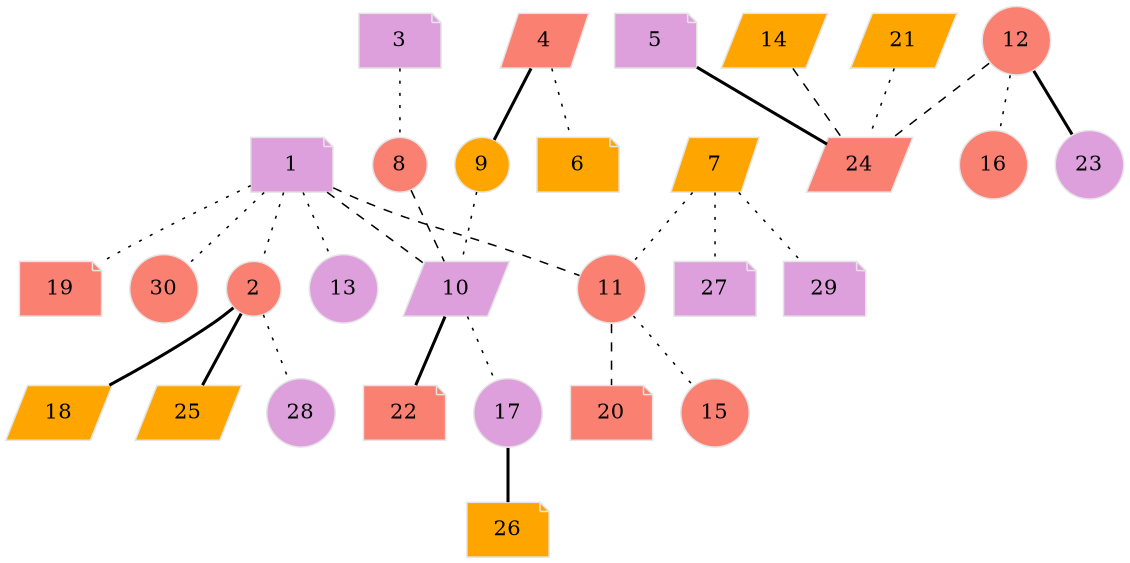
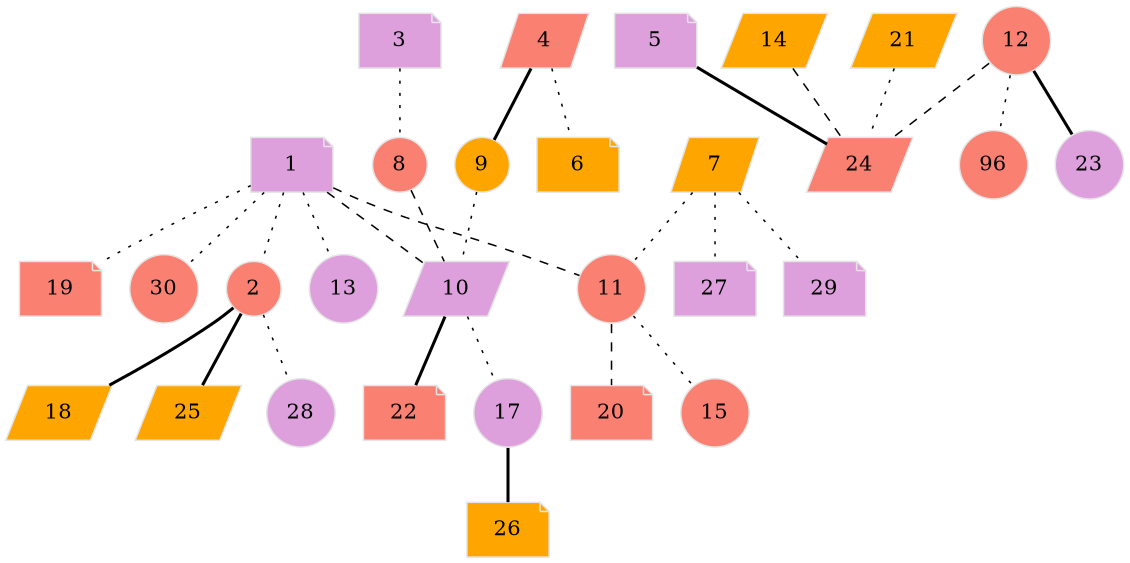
(994, 165) -> (994, 165)
